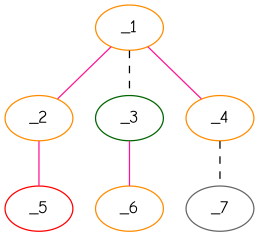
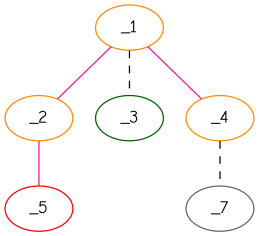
(129, 209) -> none
